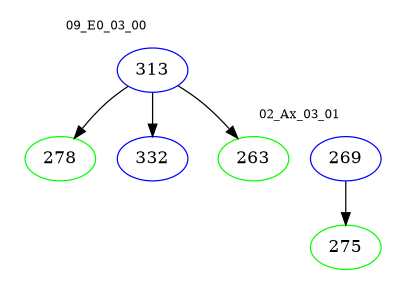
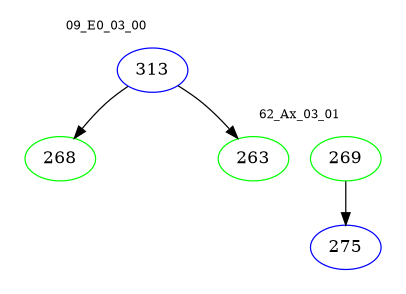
(300, 115) -> (300, 115)
(60, 159) -> (60, 159)
(153, 159) -> none
(346, 159) -> (346, 159)
(346, 247) -> (346, 247)
